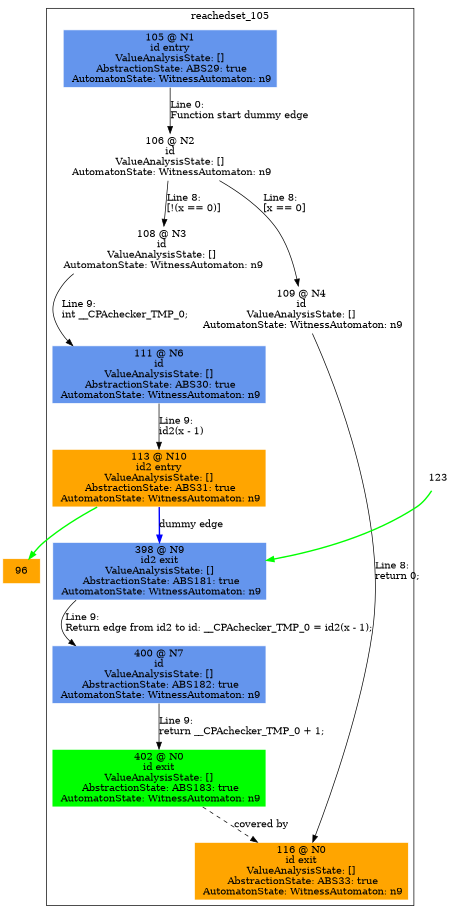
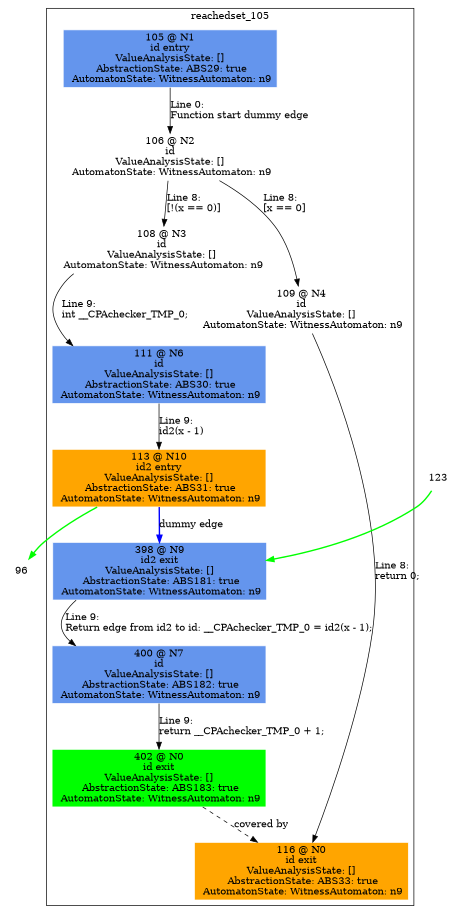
(22, 571) -> (22, 571)
